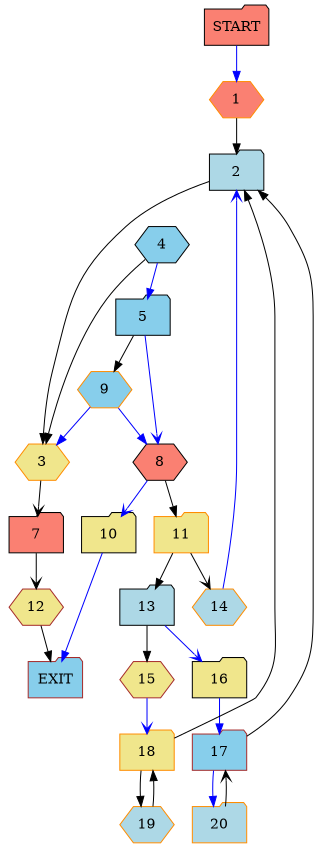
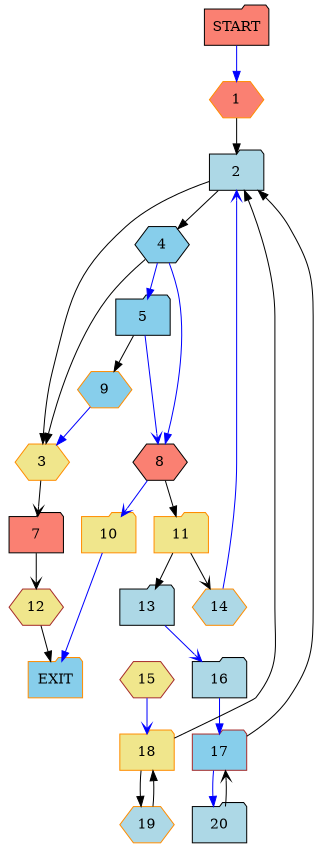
none -> (202, 206)
(129, 422) -> (181, 348)
(109, 535) -> (109, 535)
(147, 638) -> none
(55, 680) -> (55, 680)
(220, 680) -> (220, 680)
(220, 825) -> (220, 825)
